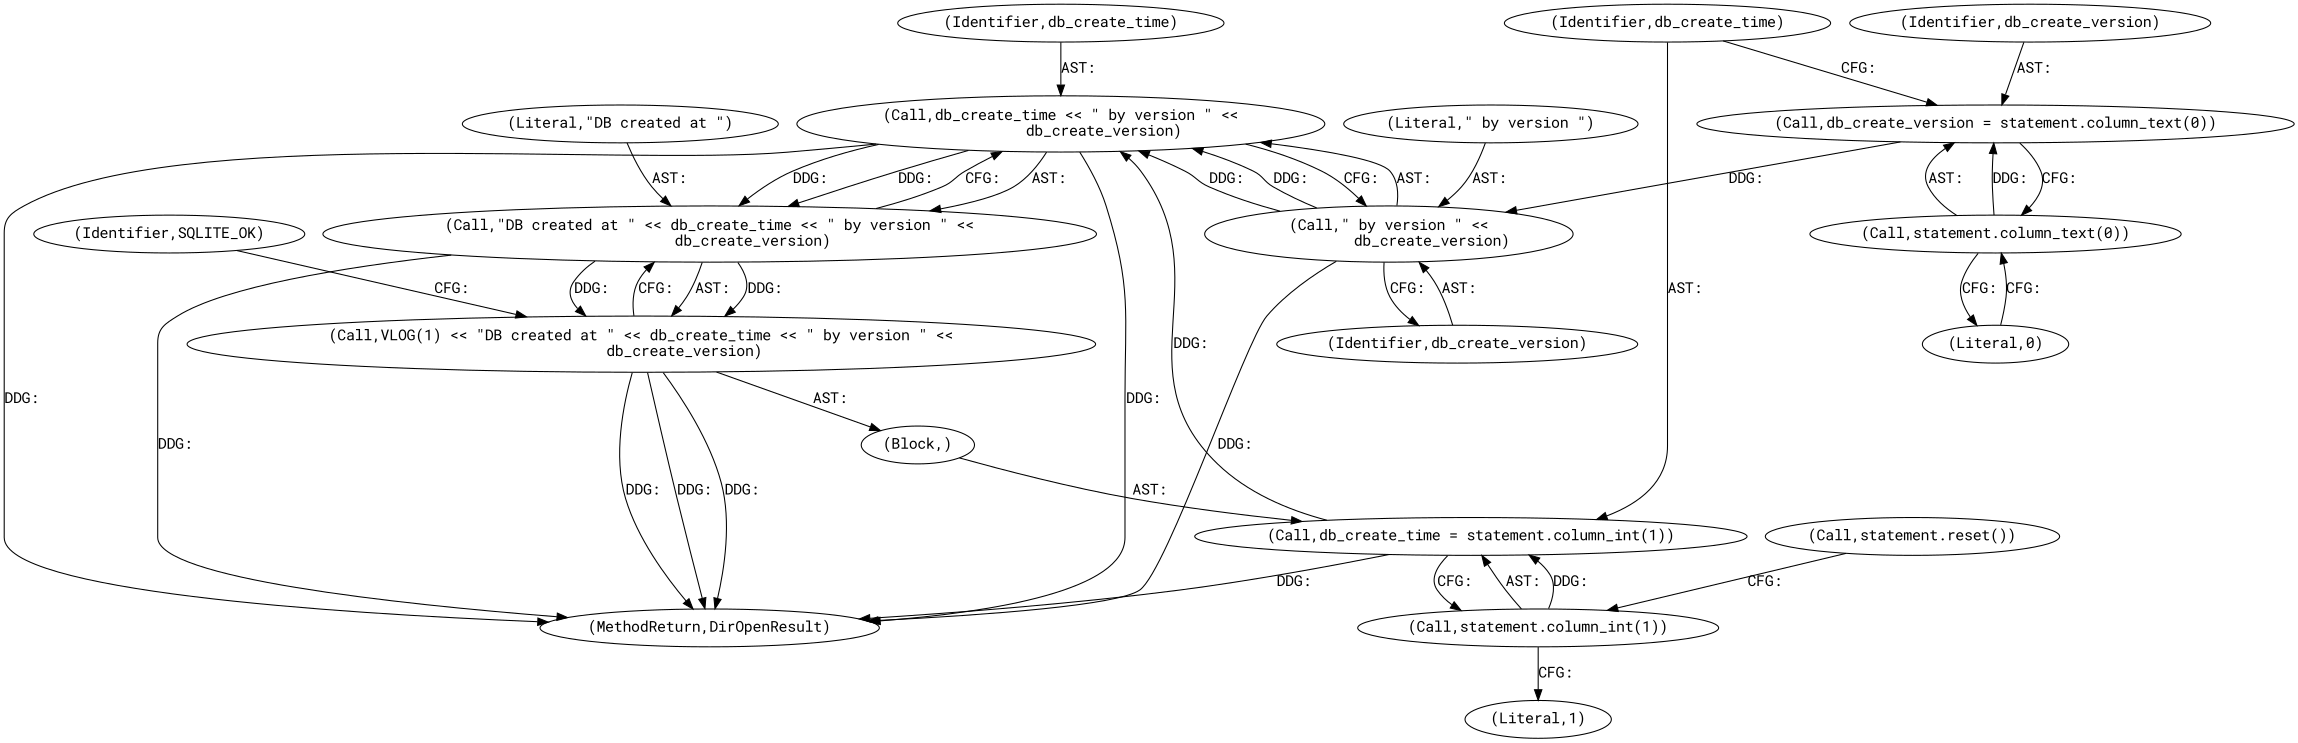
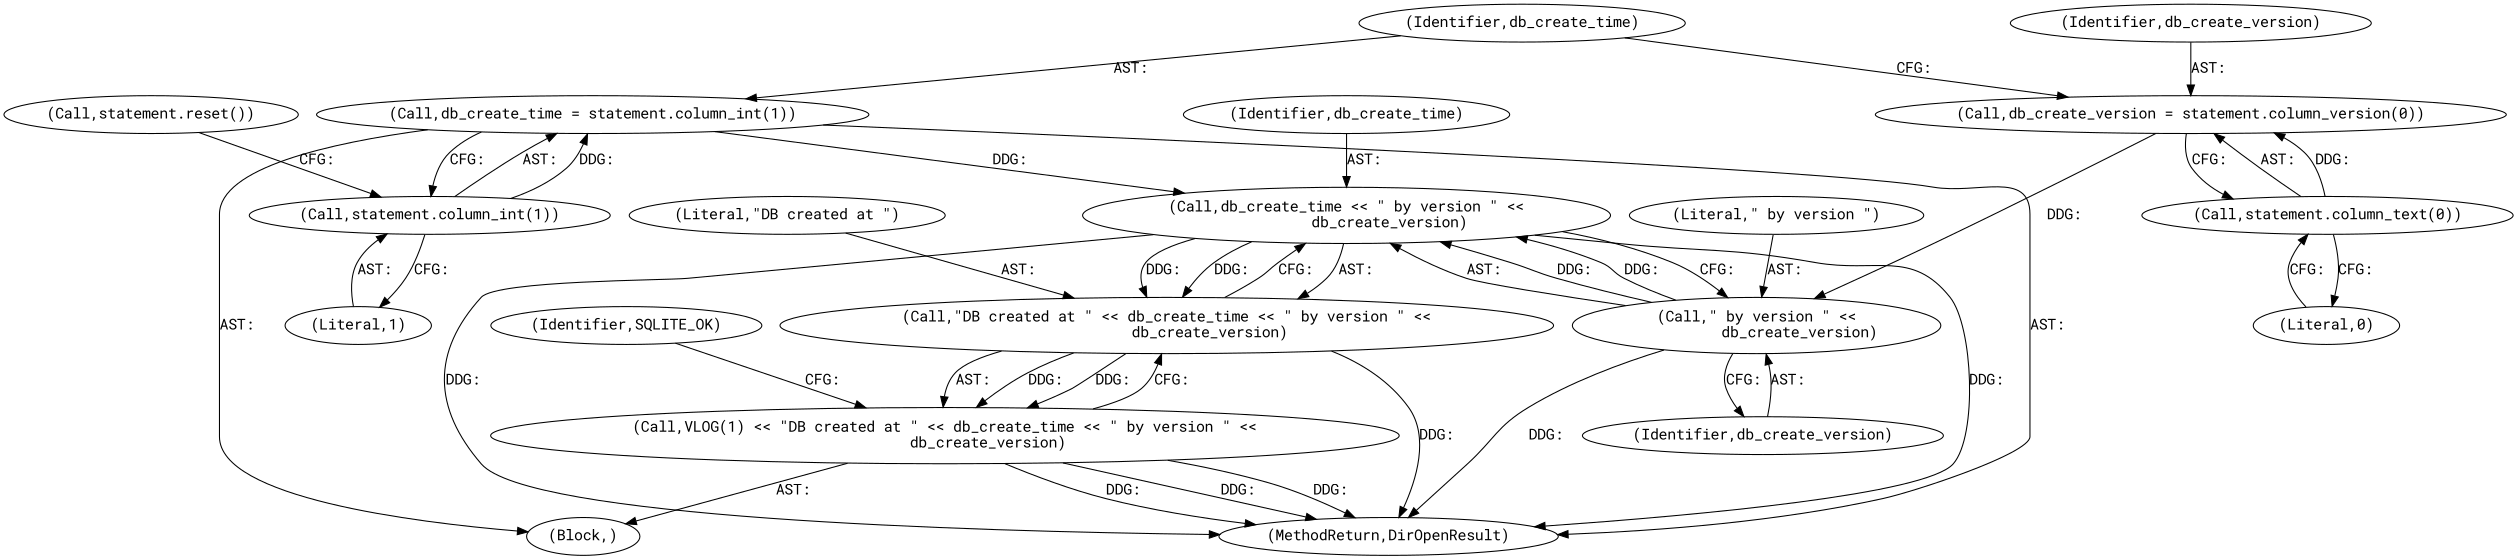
(1996, 124) -> (2191, 115)
none -> (354, 269)
(1116, 495) -> (219, 370)
(1298, 582) -> (2052, 326)
